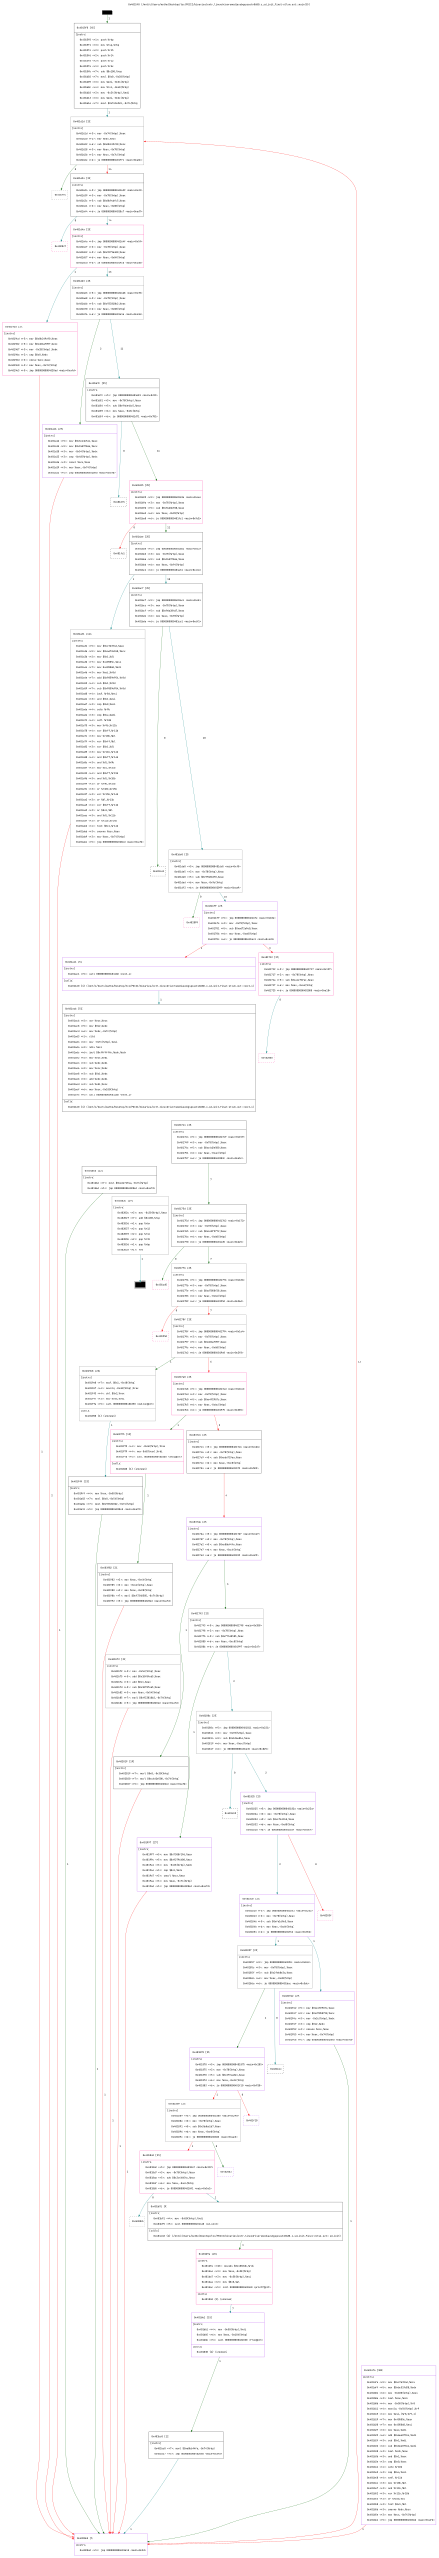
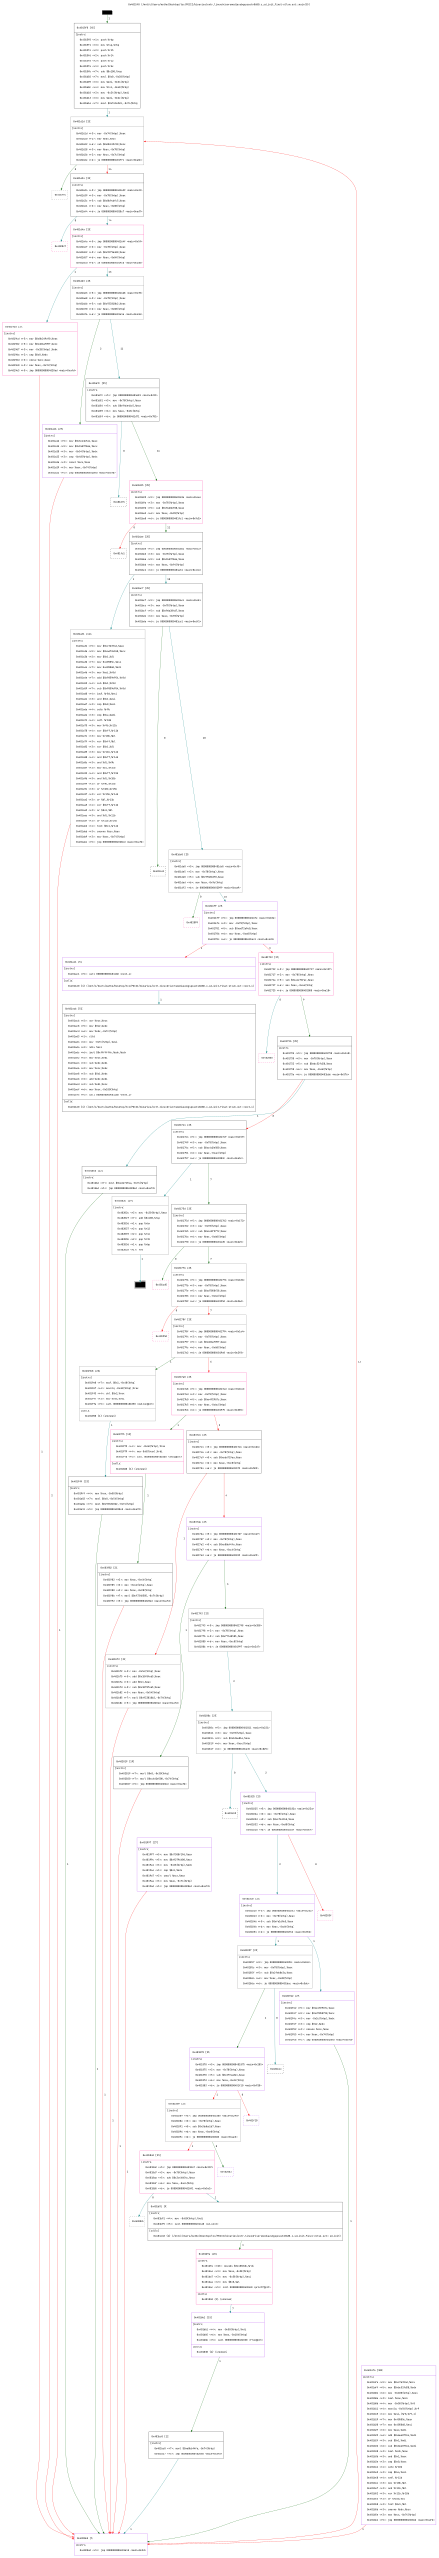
none -> (315, 1058)
none -> (178, 1179)
none -> (176, 1561)
(188, 1742) -> none
